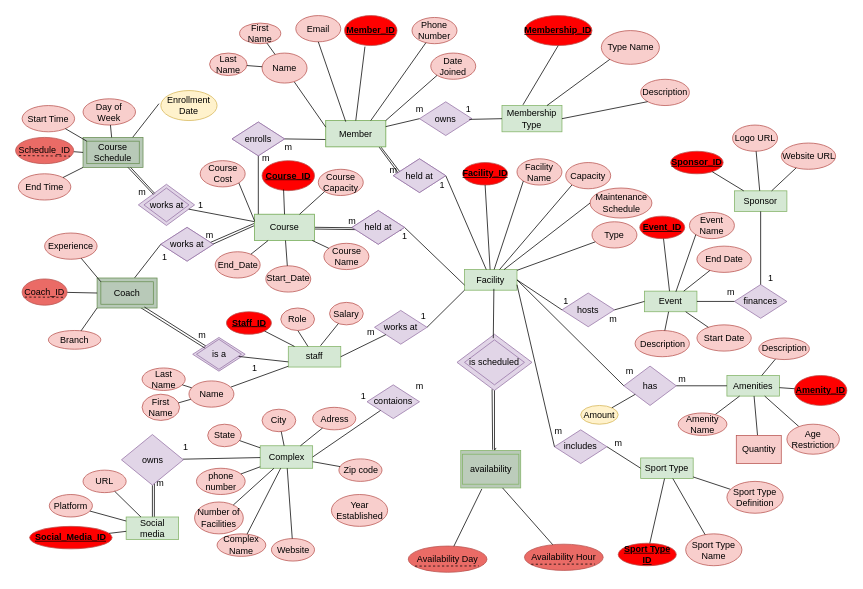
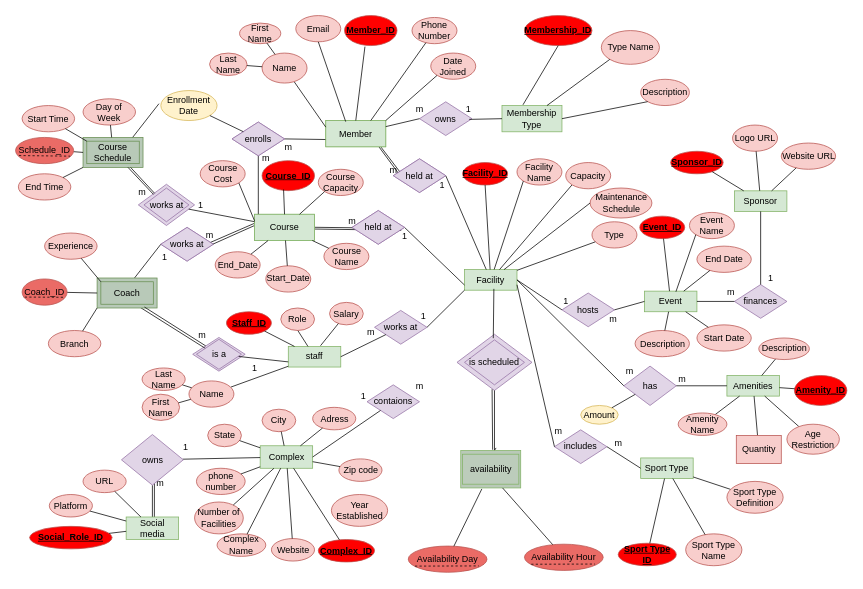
none -> (227, 124)
(75, 340) -> (75, 344)
none -> (316, 504)
(71, 537) -> (71, 537)
none -> (347, 551)
